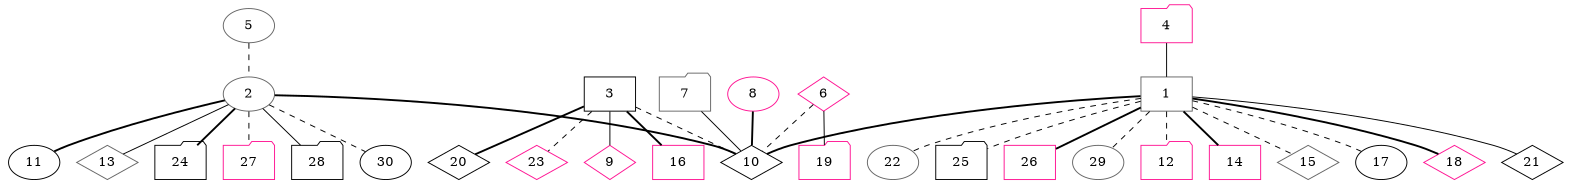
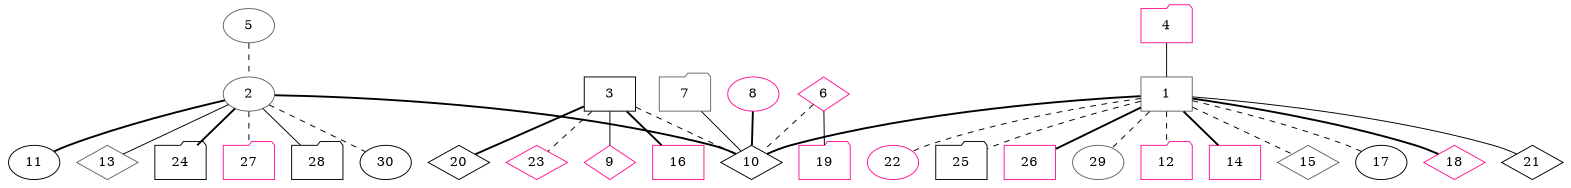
(893, 162) -> (893, 162)
